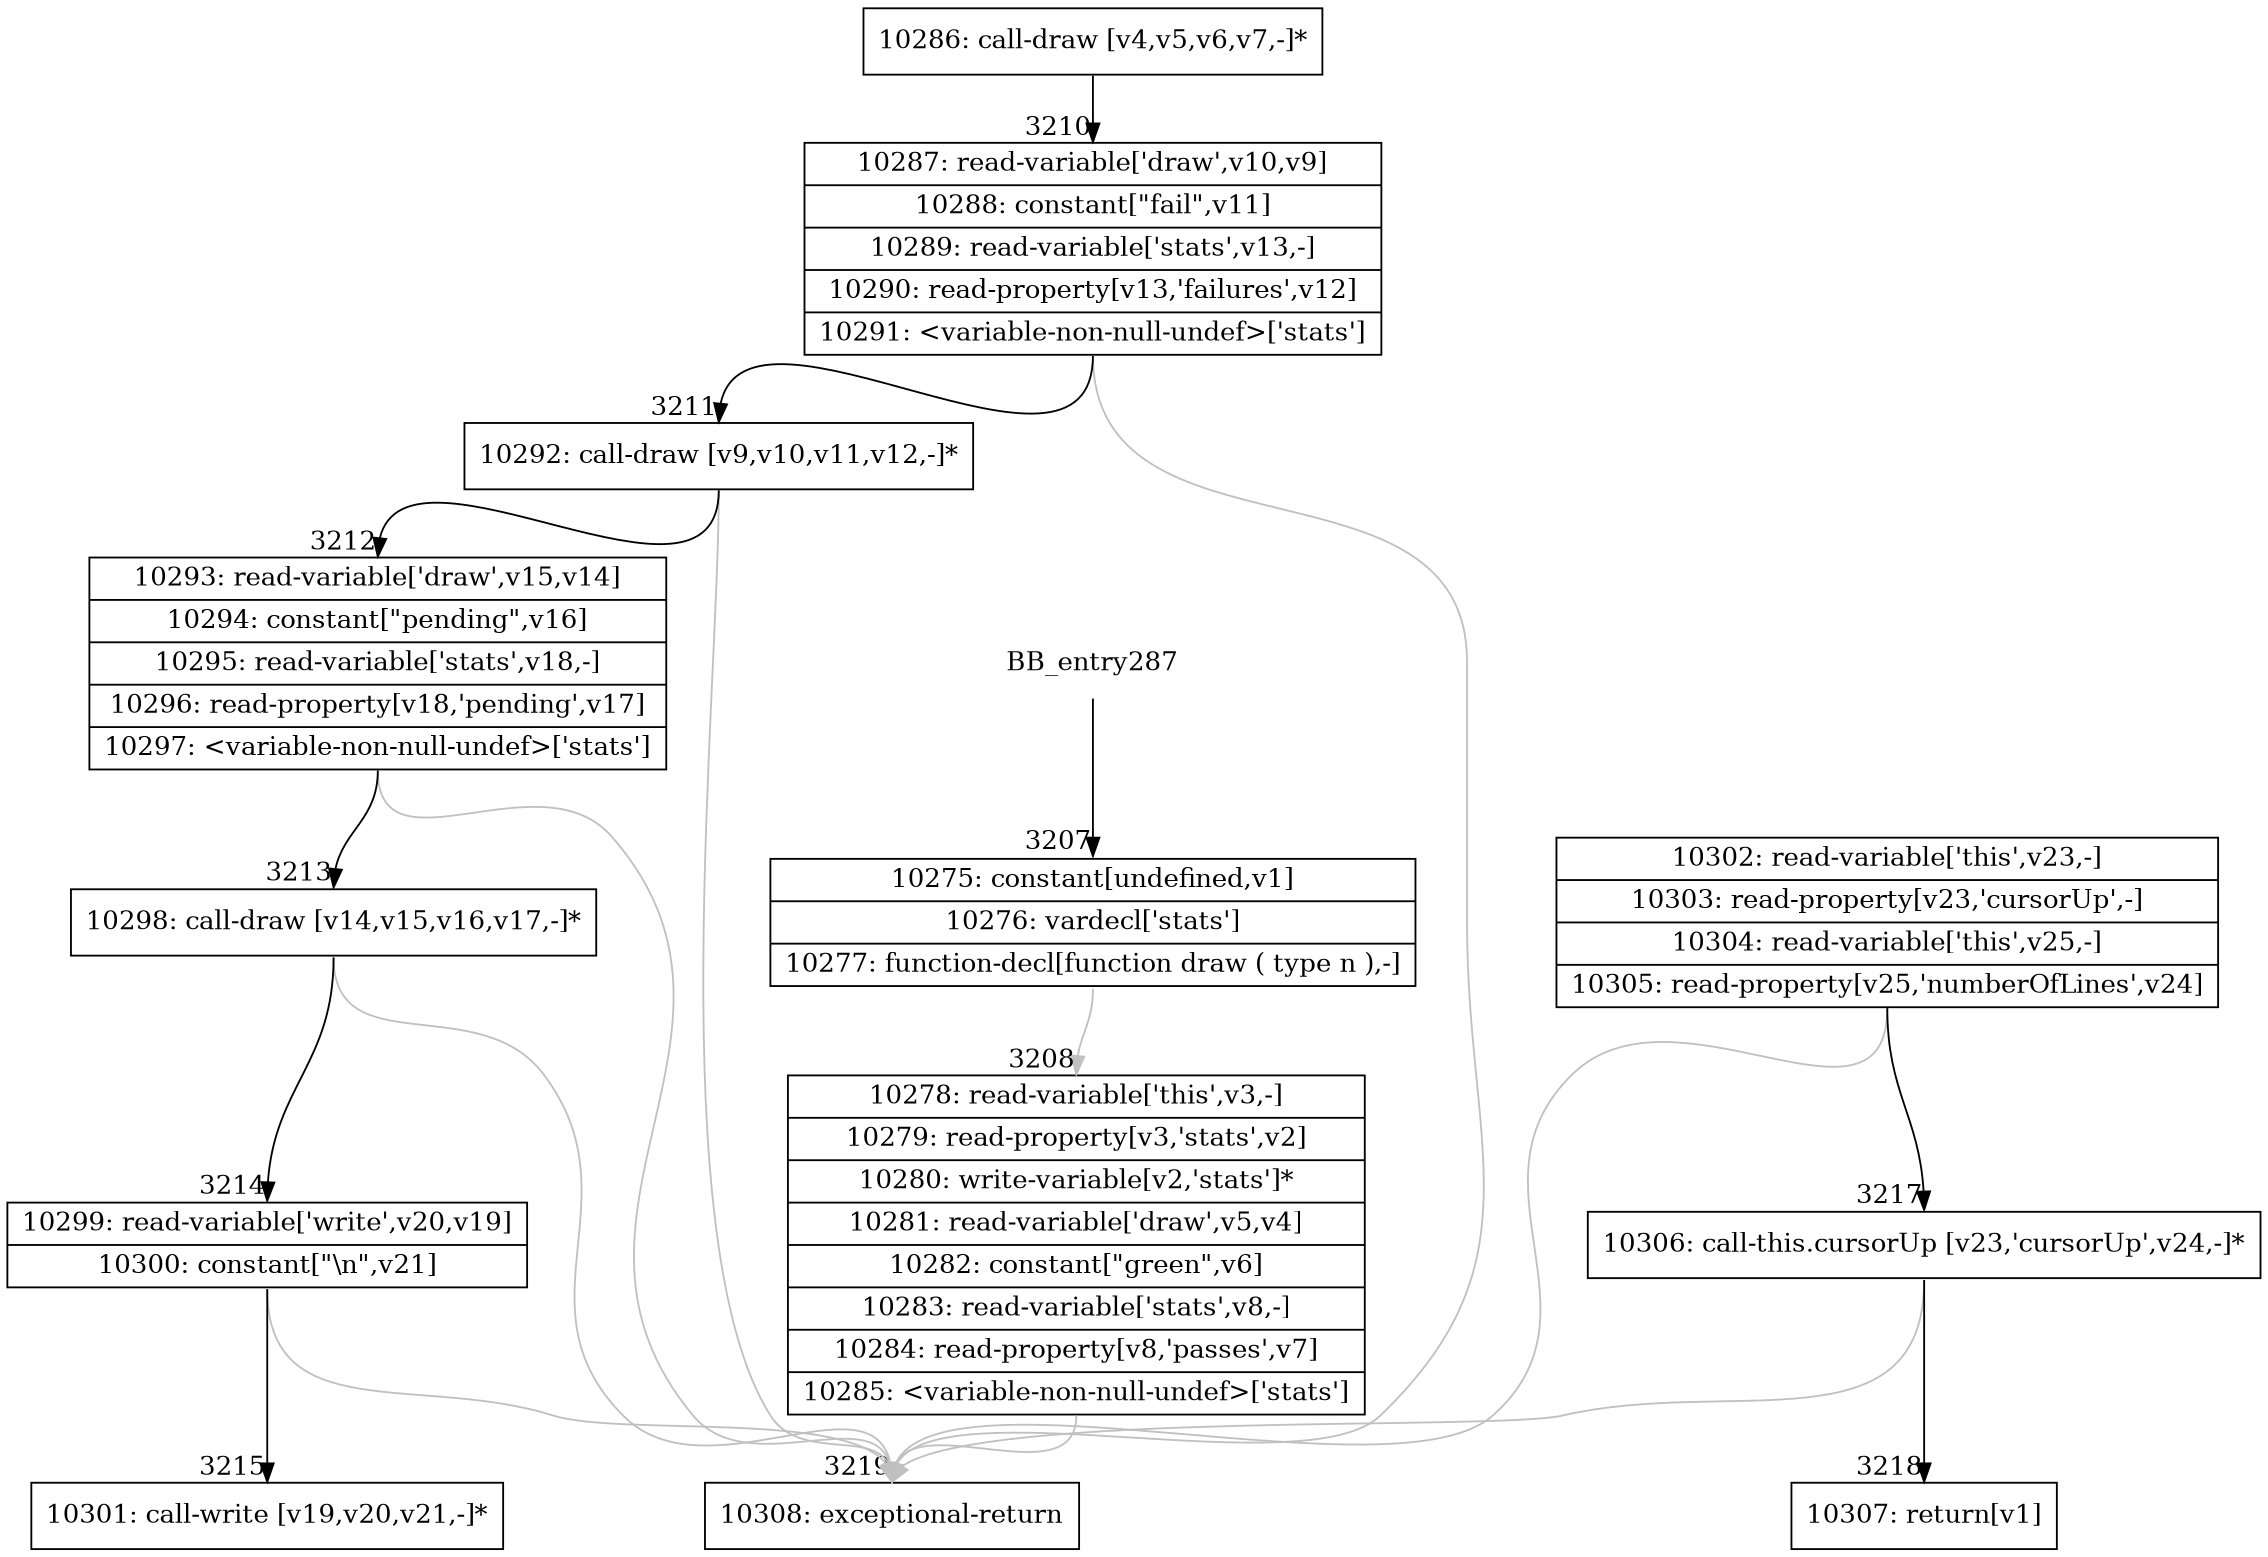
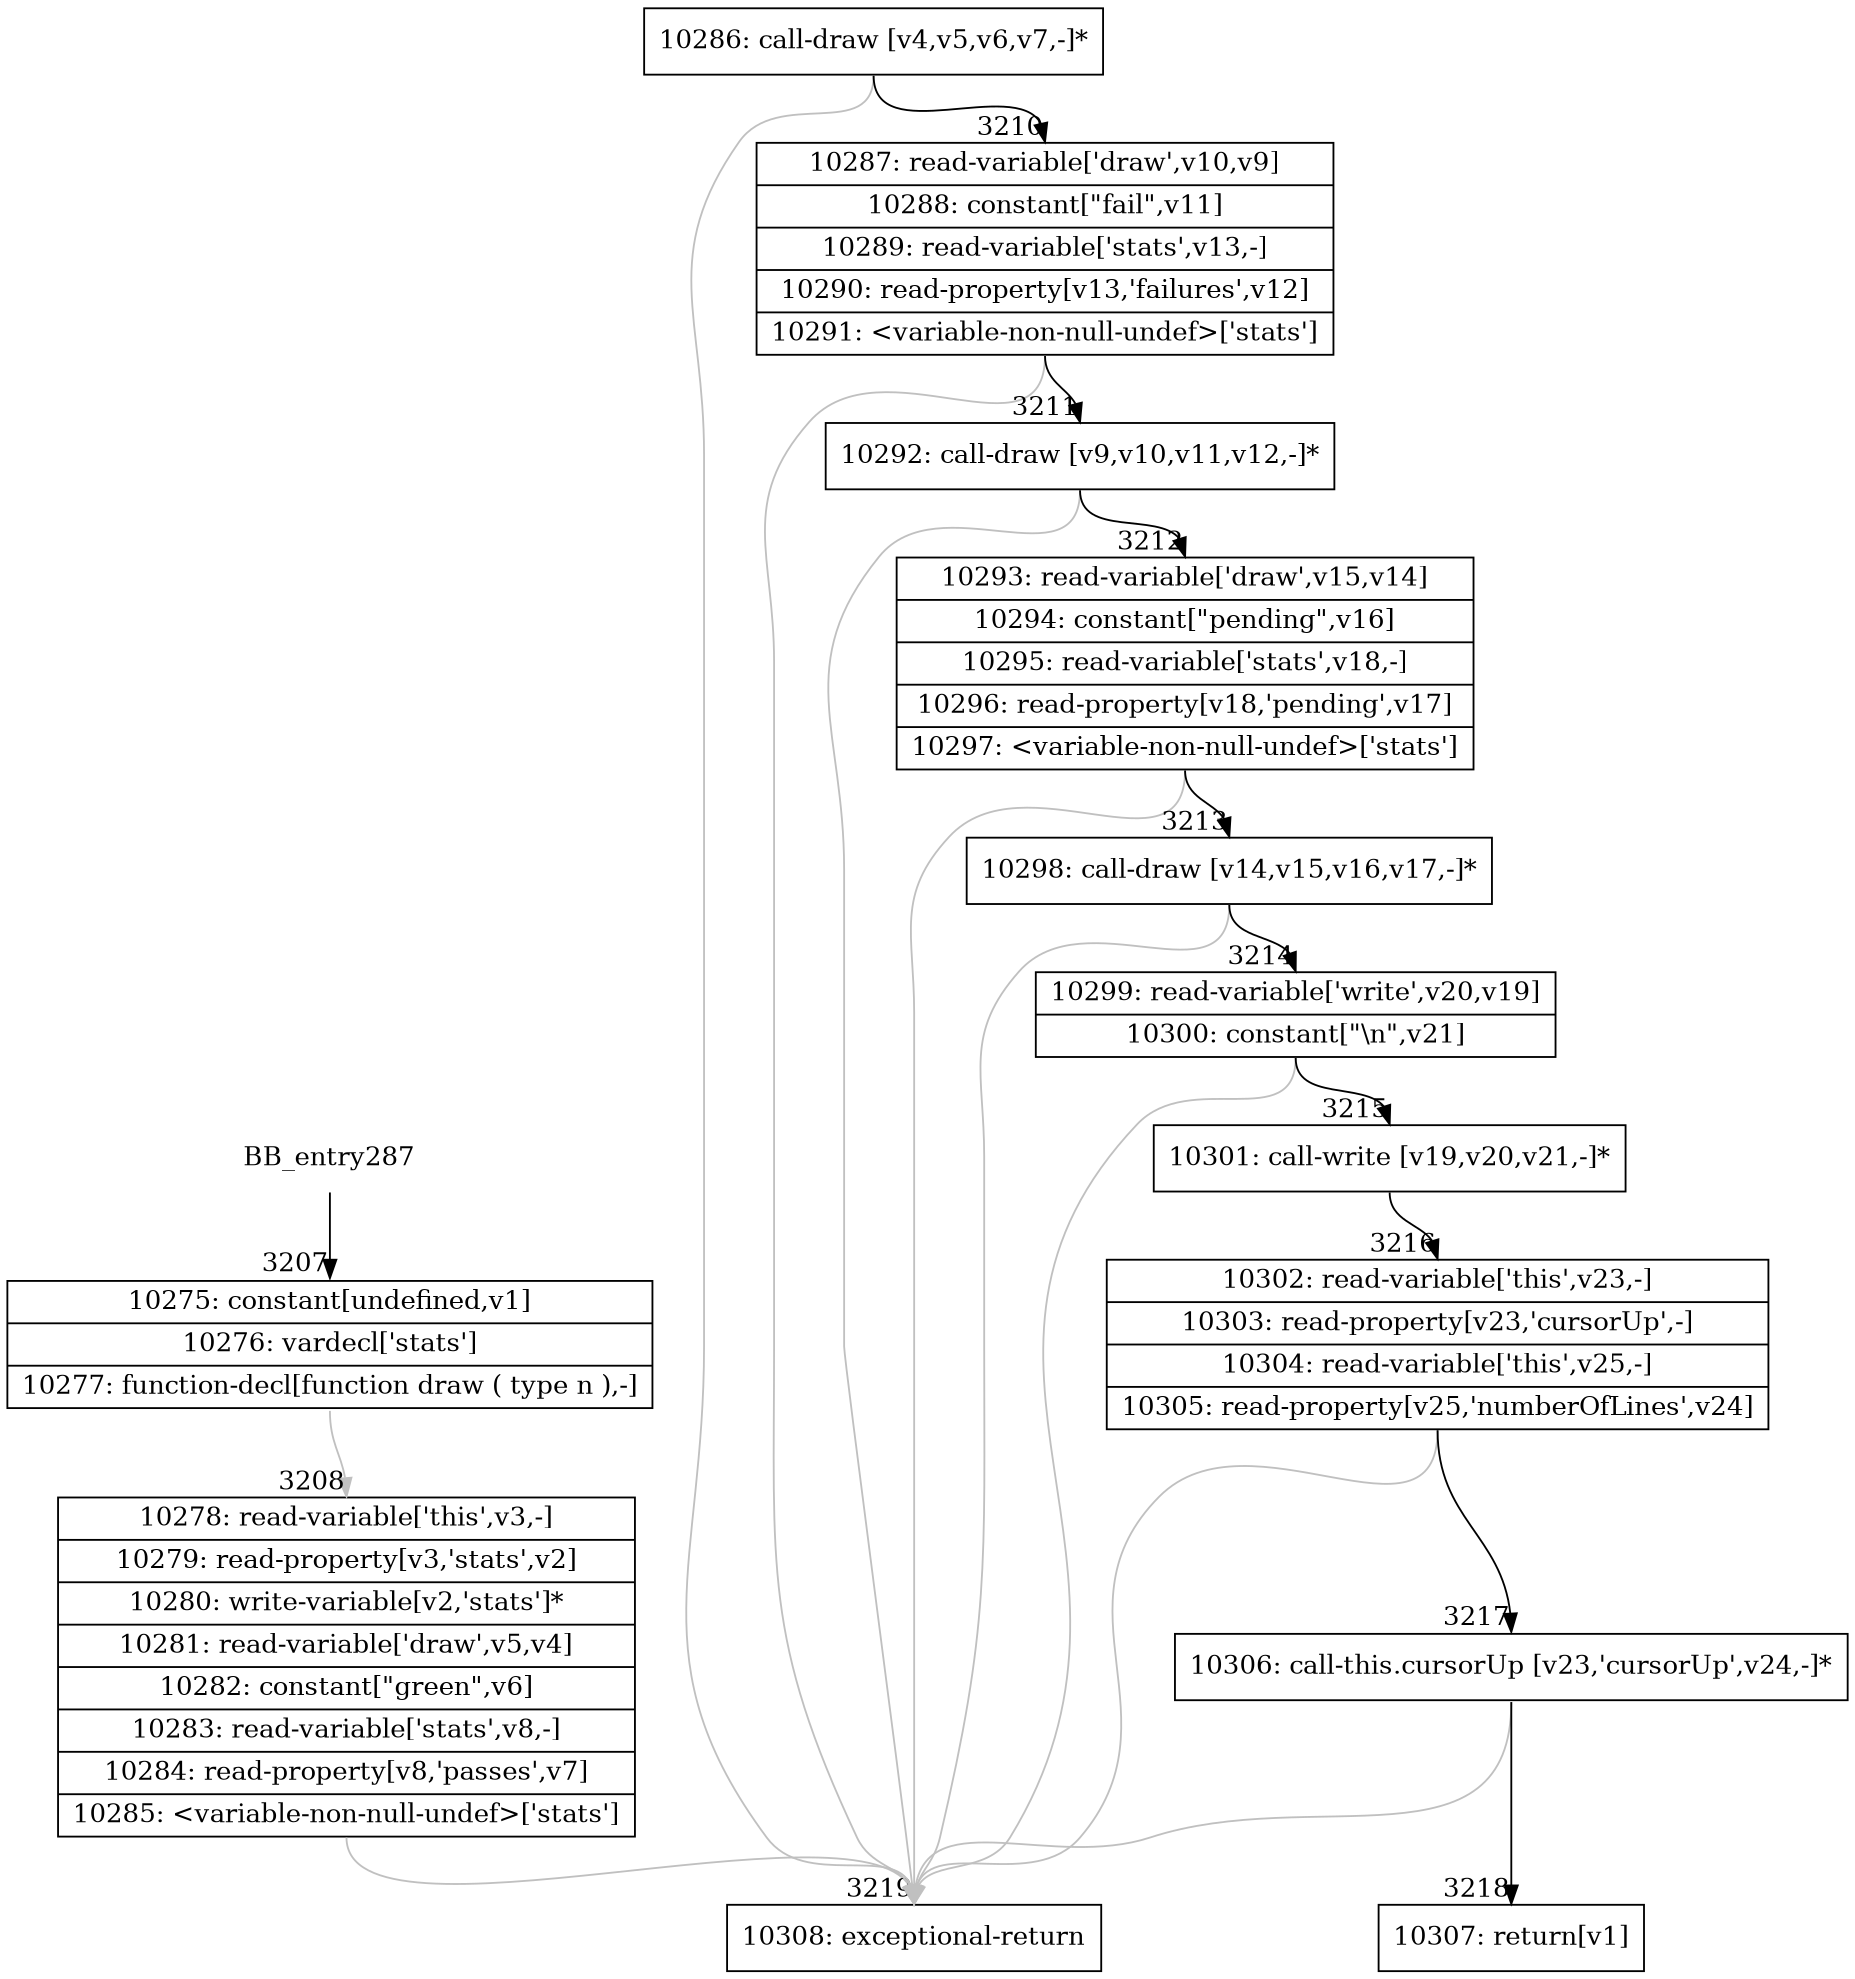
none -> (704, 991)
none -> (1406, 1220)
